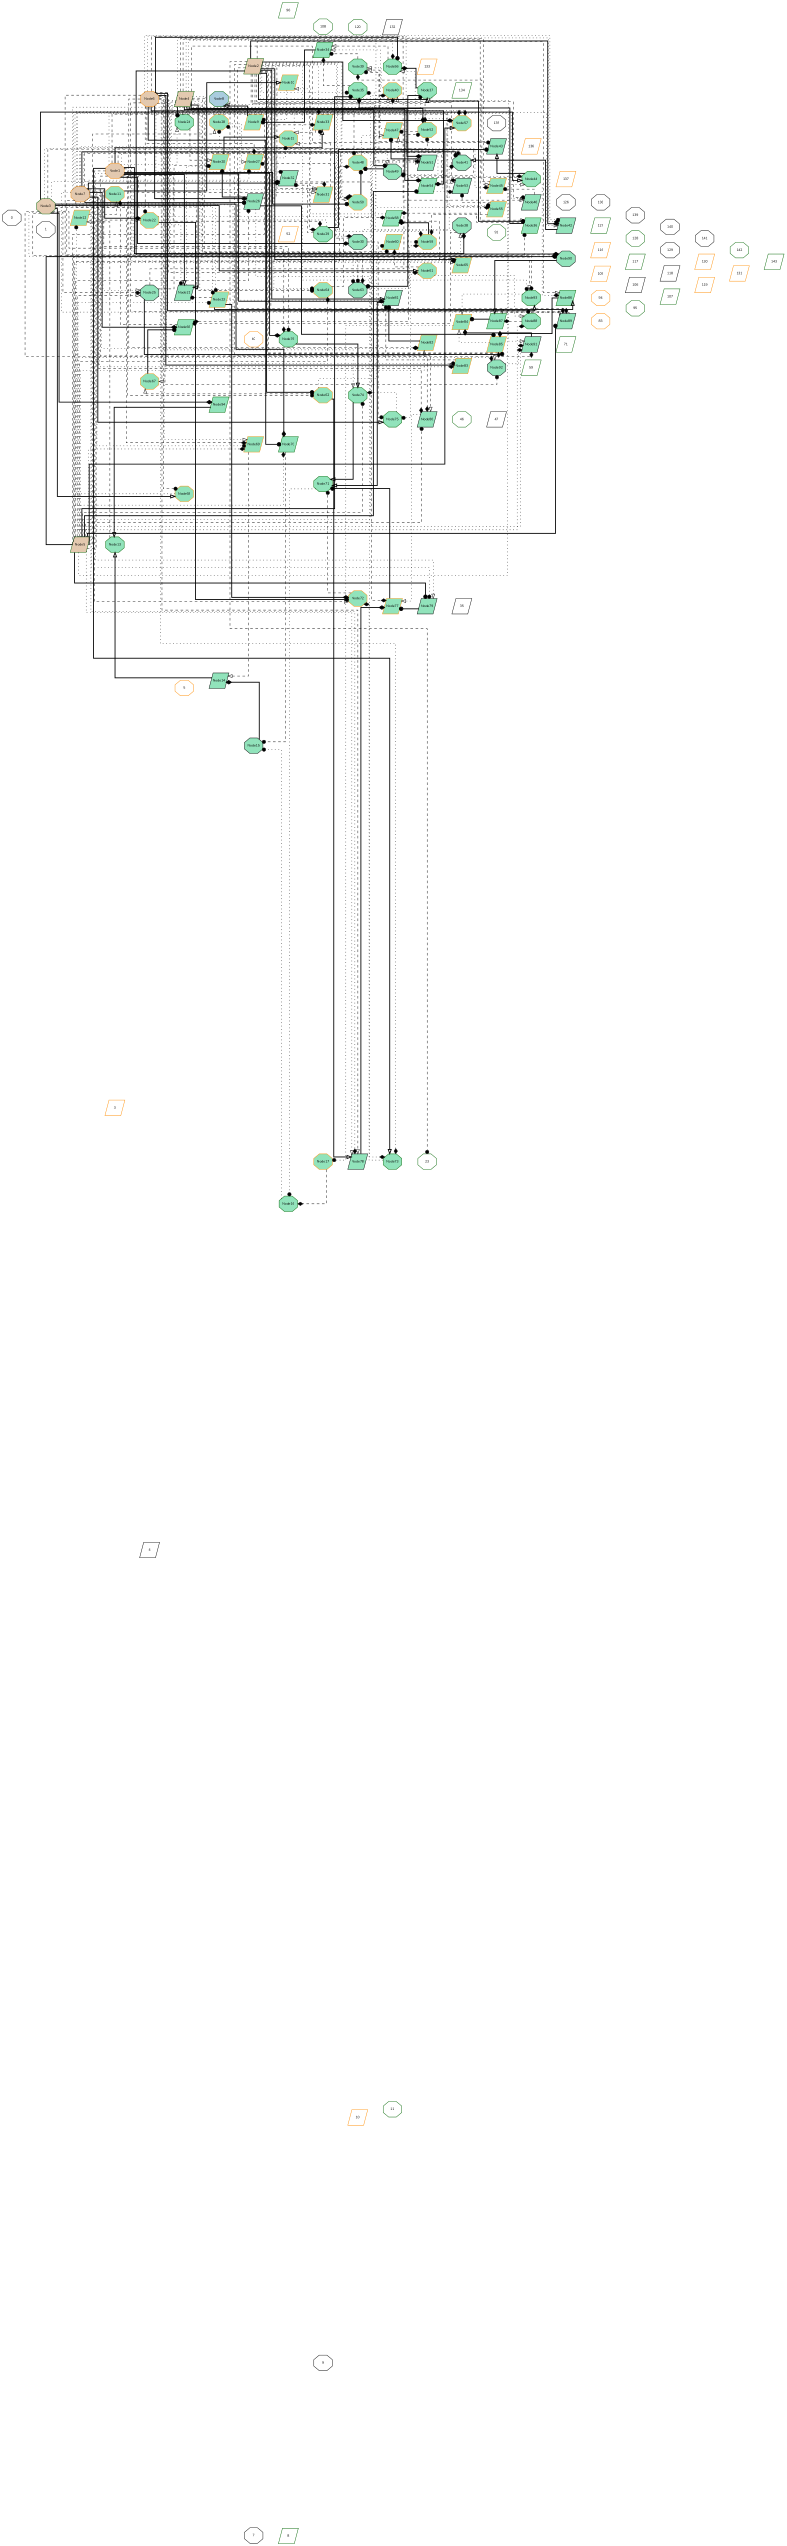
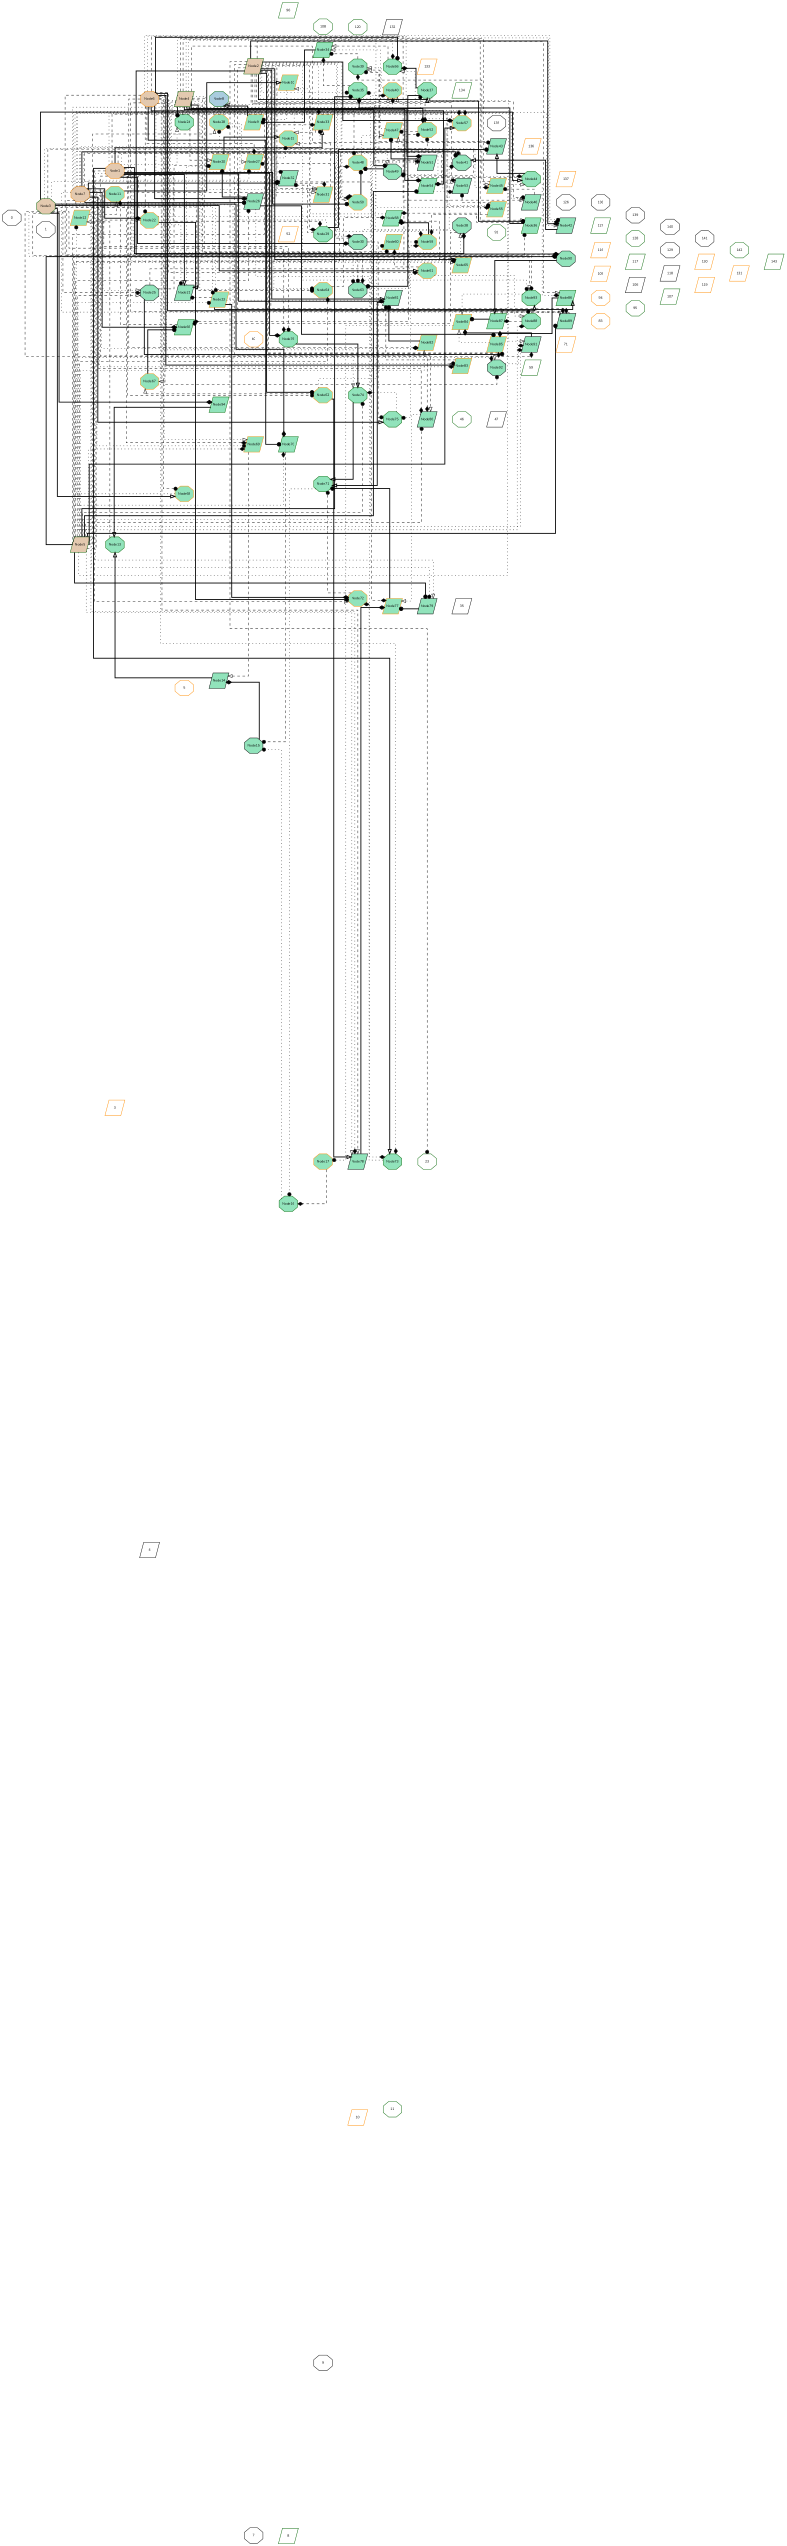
(566, 344) -> (566, 344)
